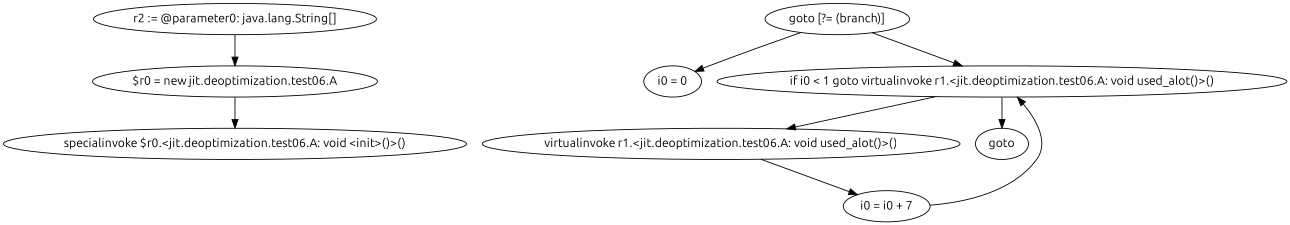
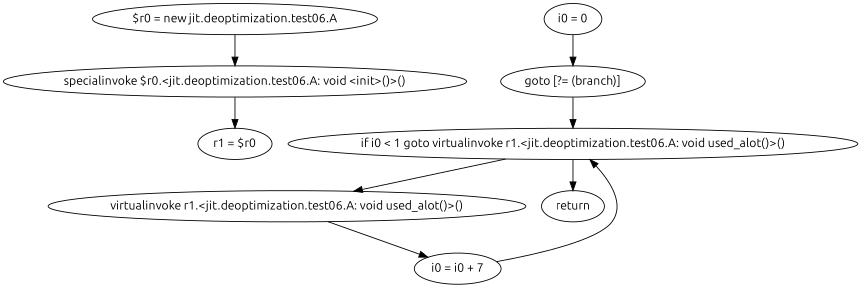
(235, 19) -> none
(752, 50) -> (573, 46)
none -> (235, 144)
(1002, 144) -> (573, 206)
